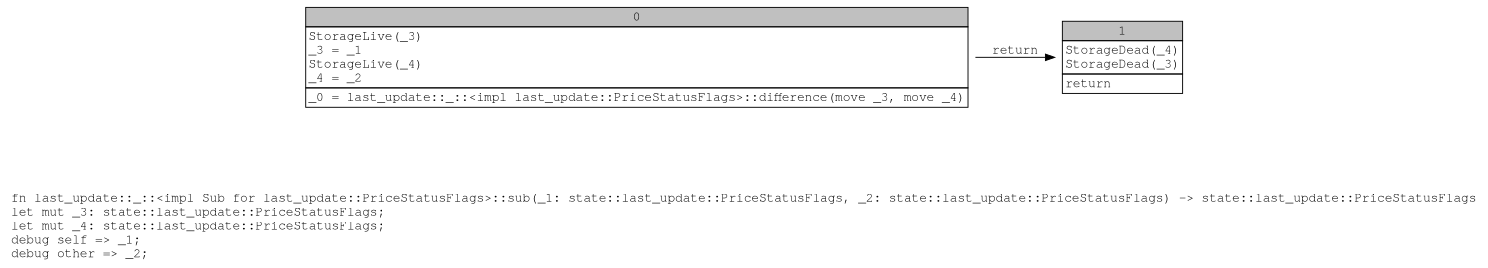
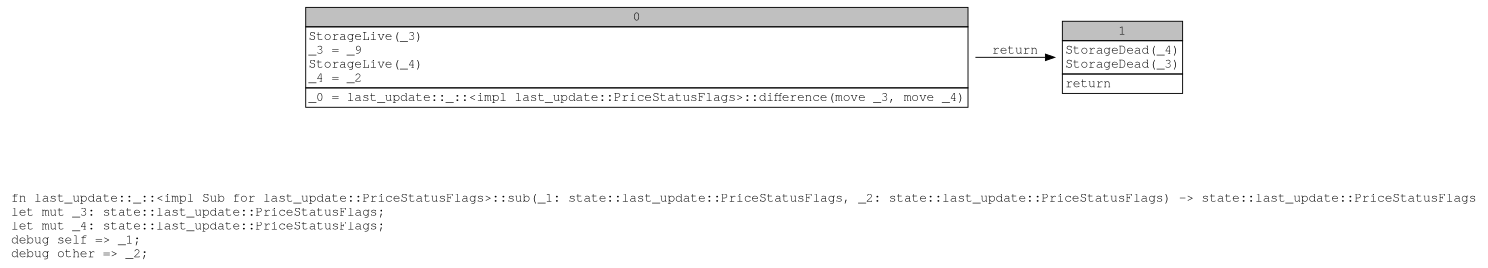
(335, 50) -> (335, 50)
